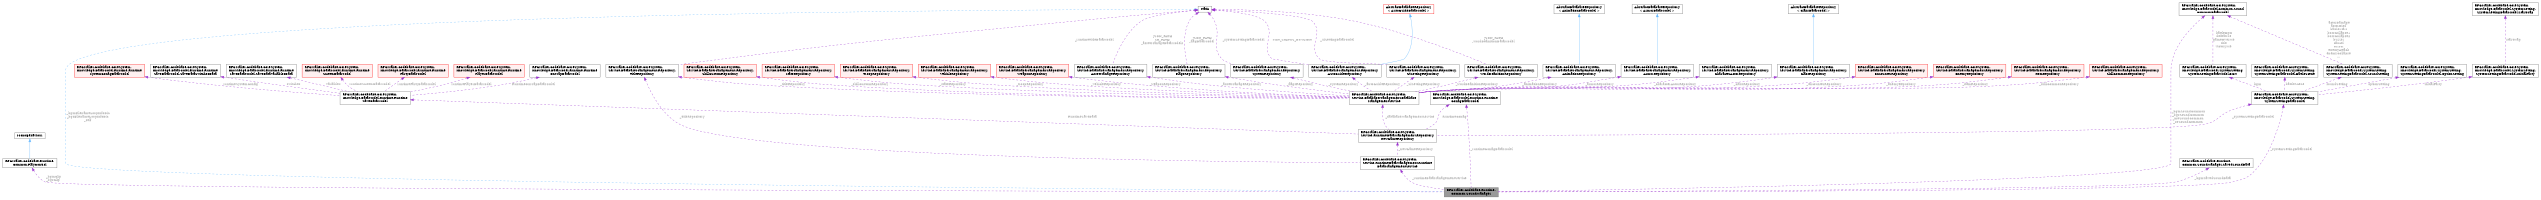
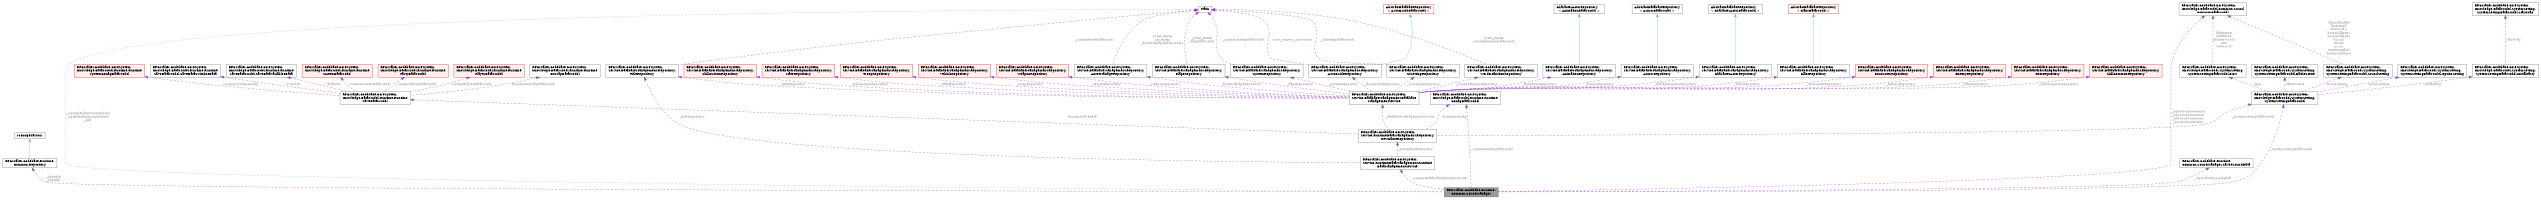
(1579, 9) -> (1579, 9)
none -> (1735, 9)
(1813, 9) -> (1813, 9)
(30, 163) -> (30, 163)
